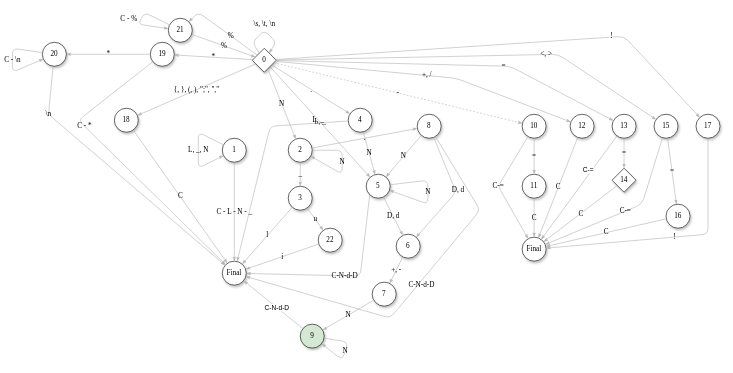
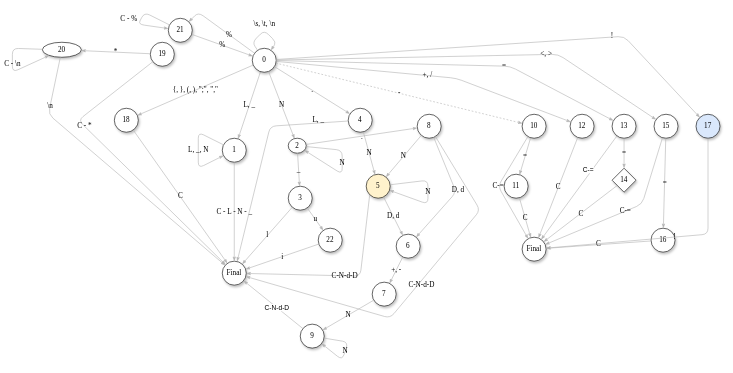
(54, 54) -> (62, 50)
(213, 57) -> none
(264, 60) -> (264, 60)
(319, 121) -> (249, 106)
(708, 126) -> (708, 126)
(300, 150) -> (297, 146)
(378, 186) -> (378, 186)
(534, 186) -> (516, 186)
(678, 216) -> (663, 240)
(312, 336) -> (312, 336)
